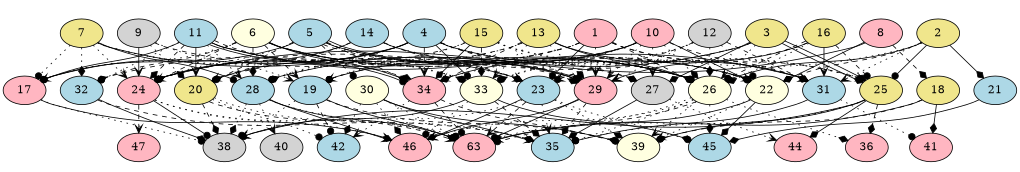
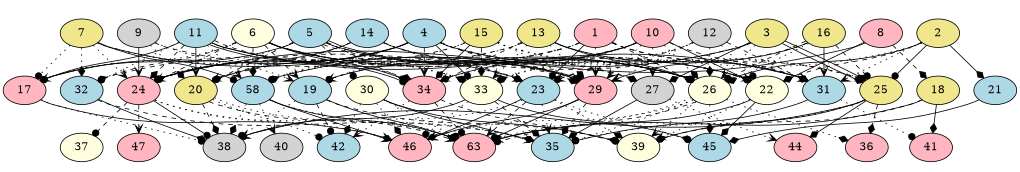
(253, 90) -> (253, 90)
none -> (82, 147)
